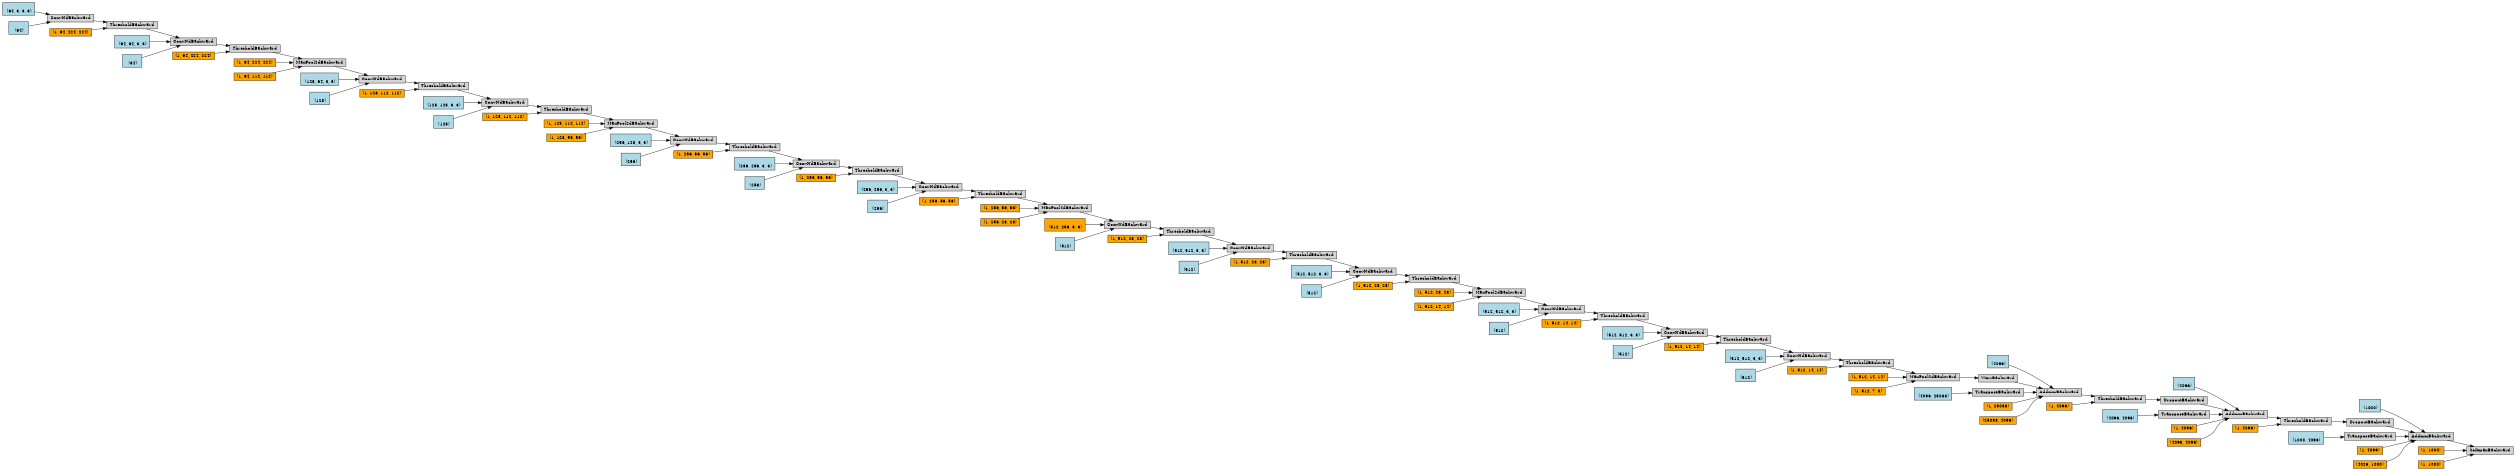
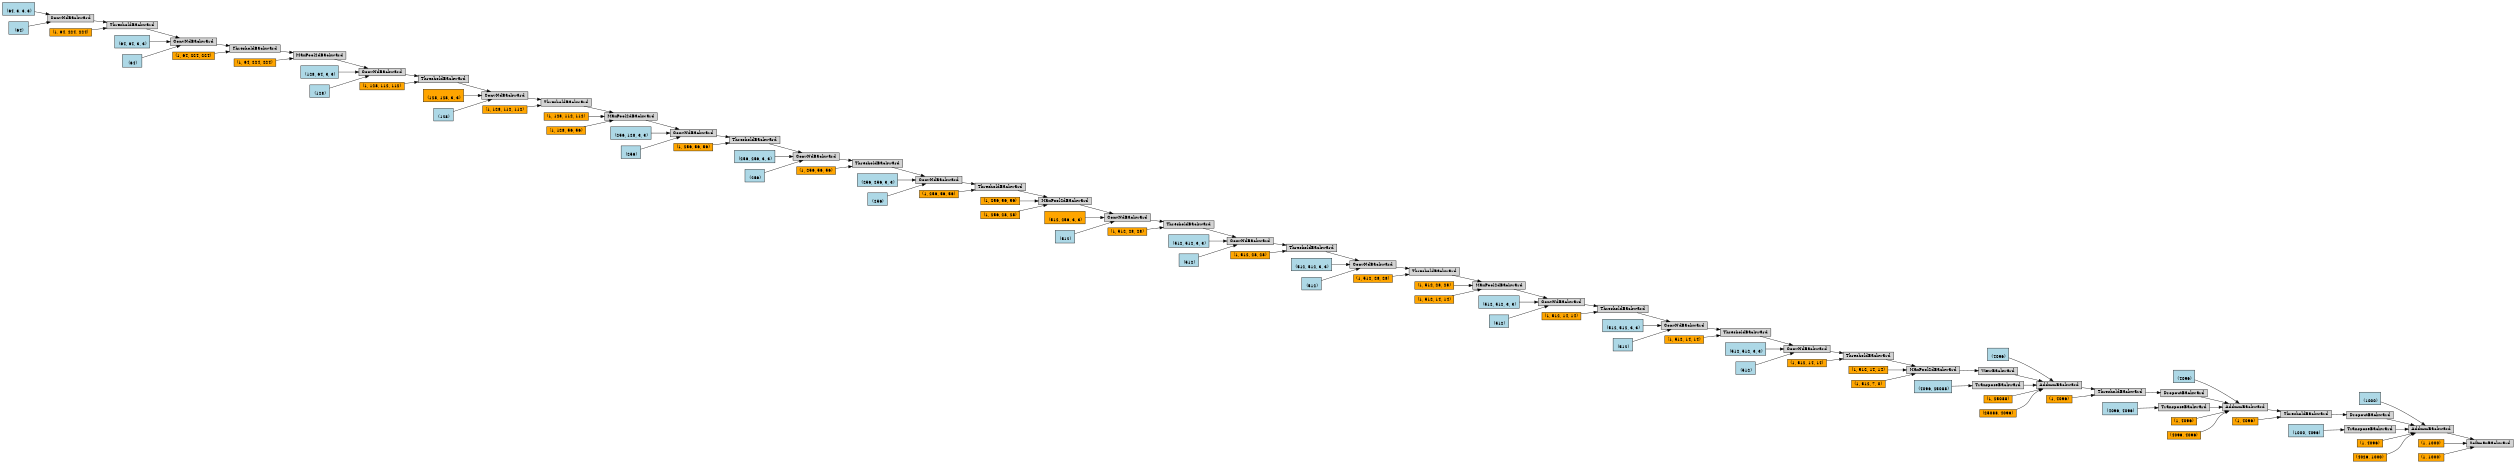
(255, 77) -> none
(443, 103) -> (443, 96)
